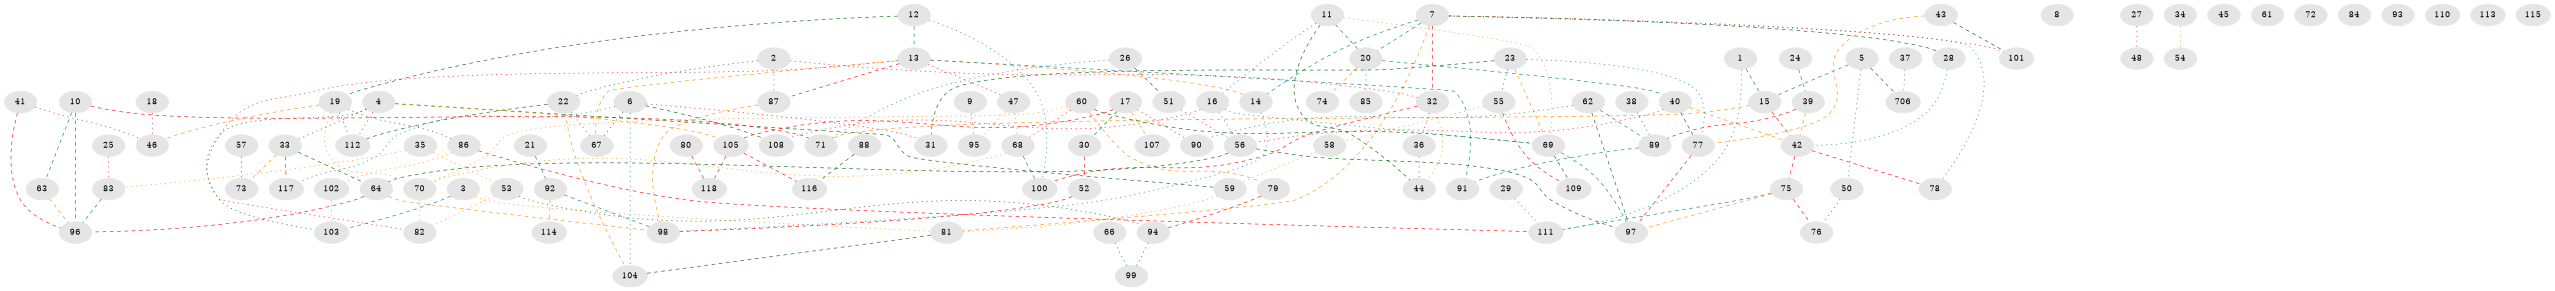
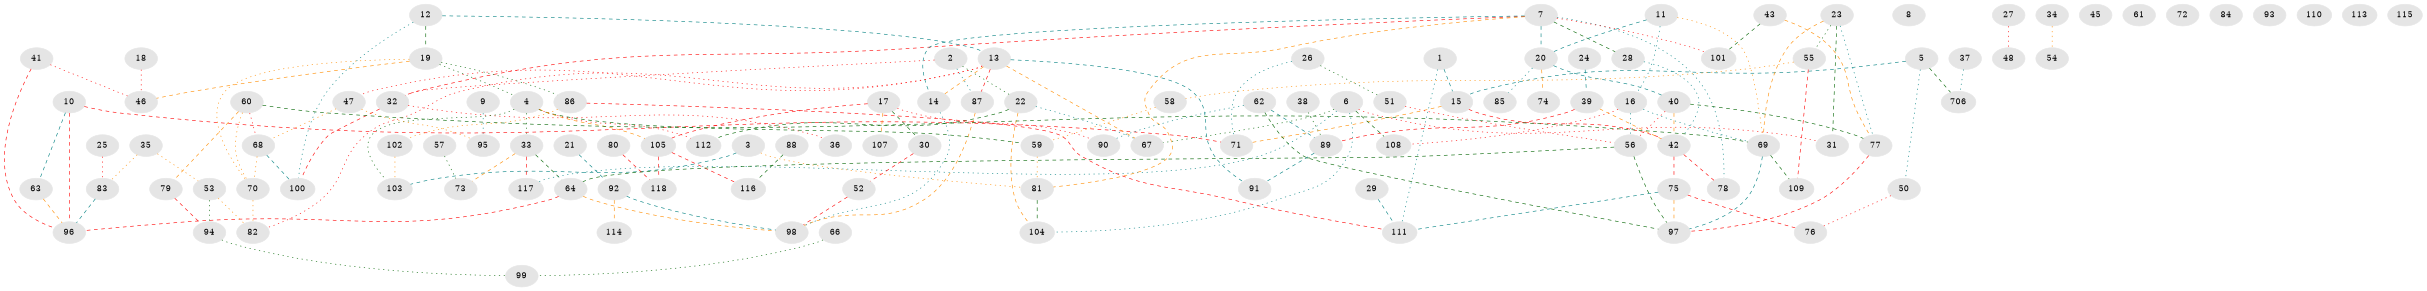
(1149, 82) -> (1347, 80)
(344, 124) -> (482, 82)
(1419, 189) -> none
(1526, 211) -> (1386, 211)
